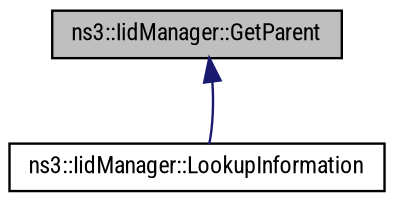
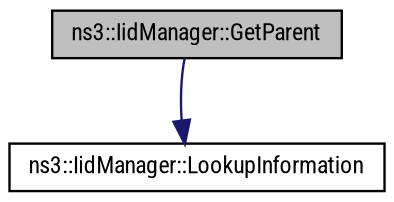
(213, 113) -> (181, 89)
